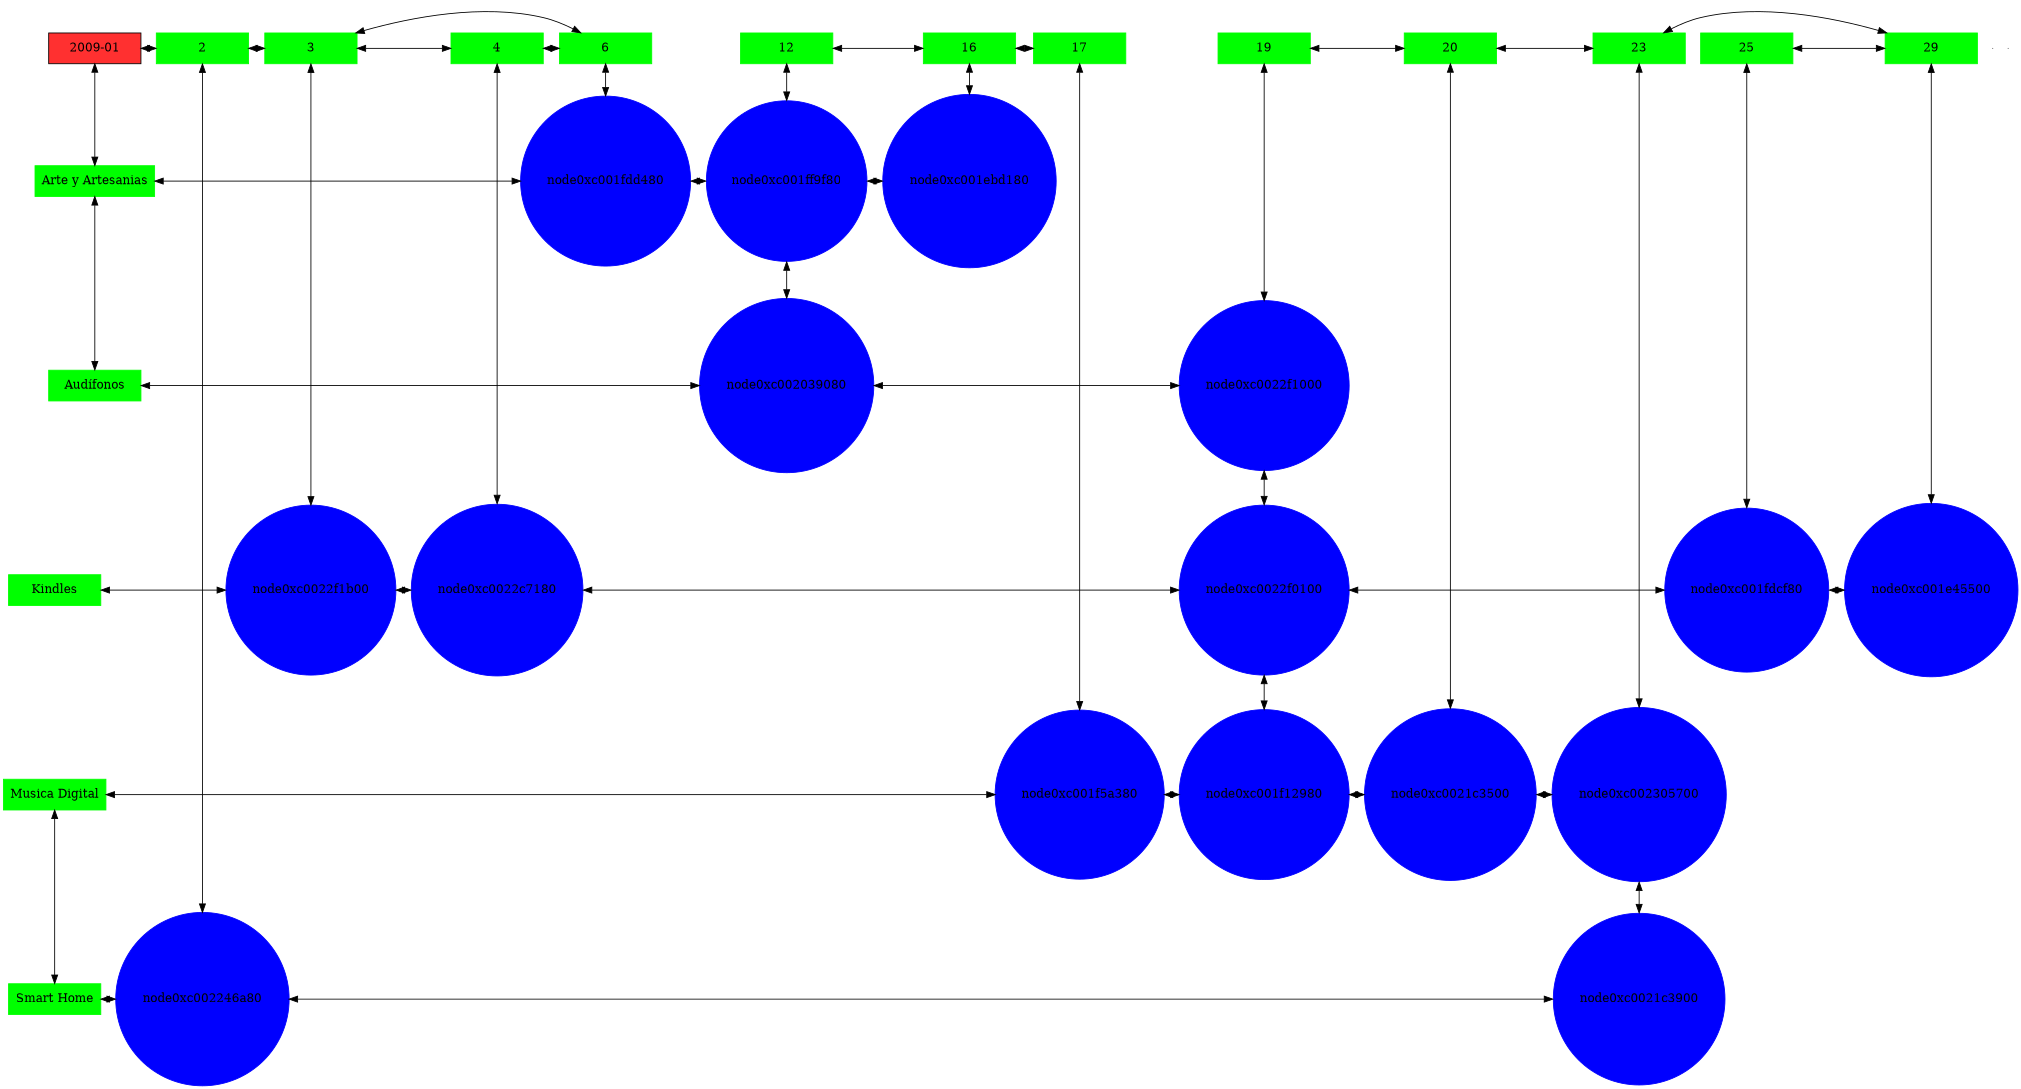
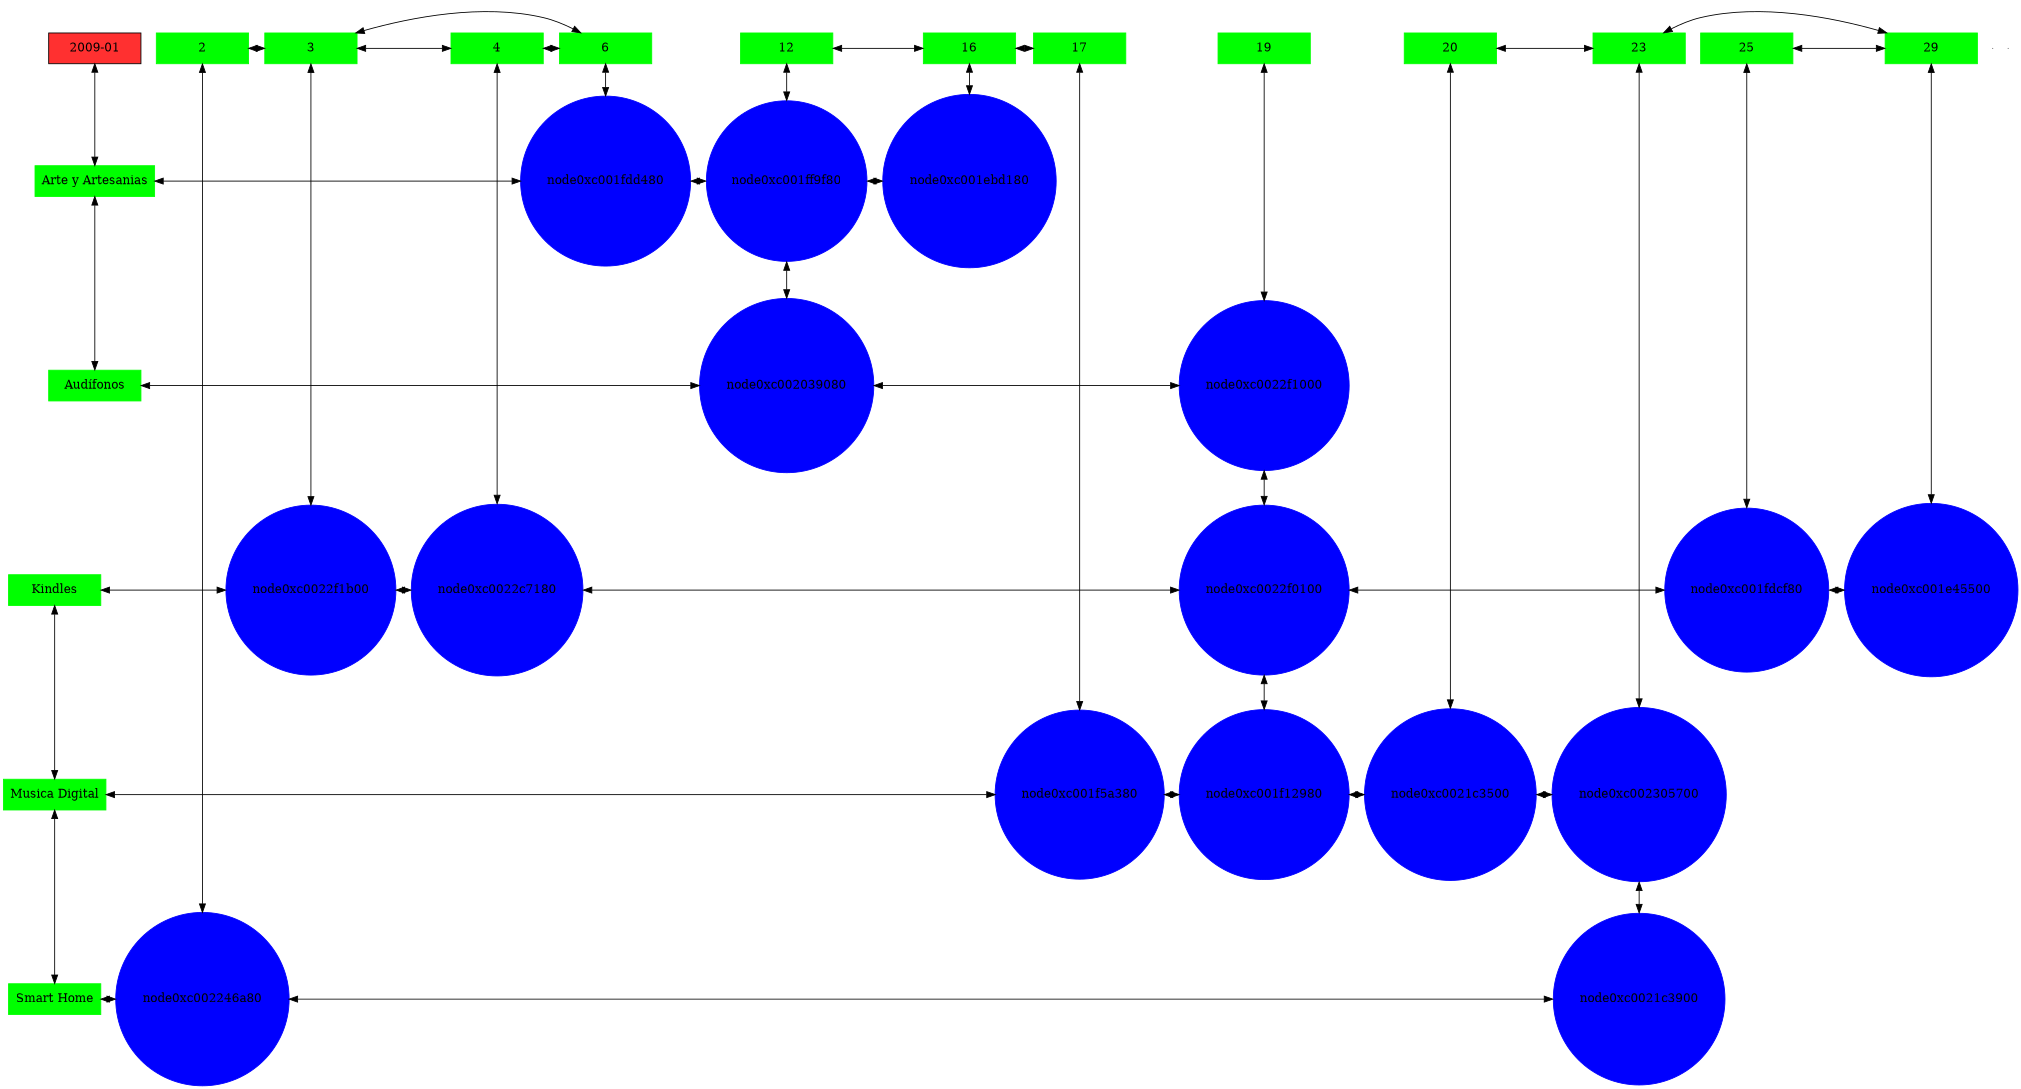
(150, 48) -> none
(1357, 48) -> none
none -> (55, 692)
